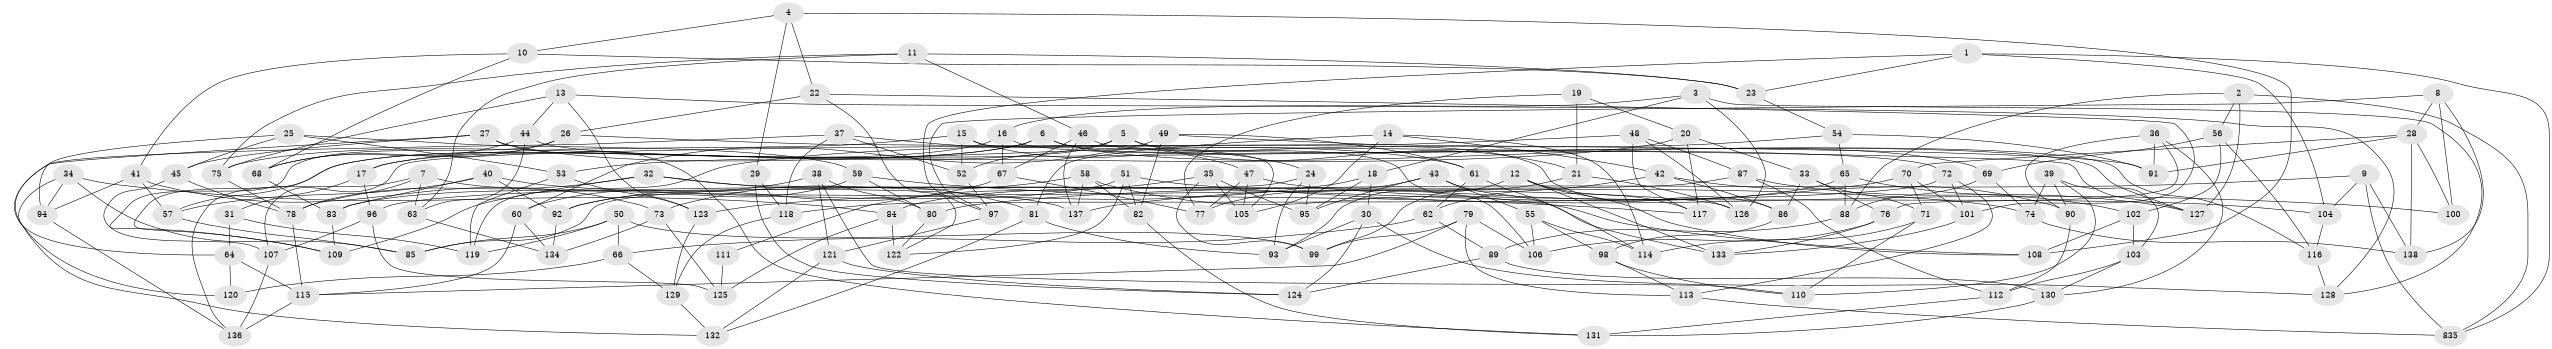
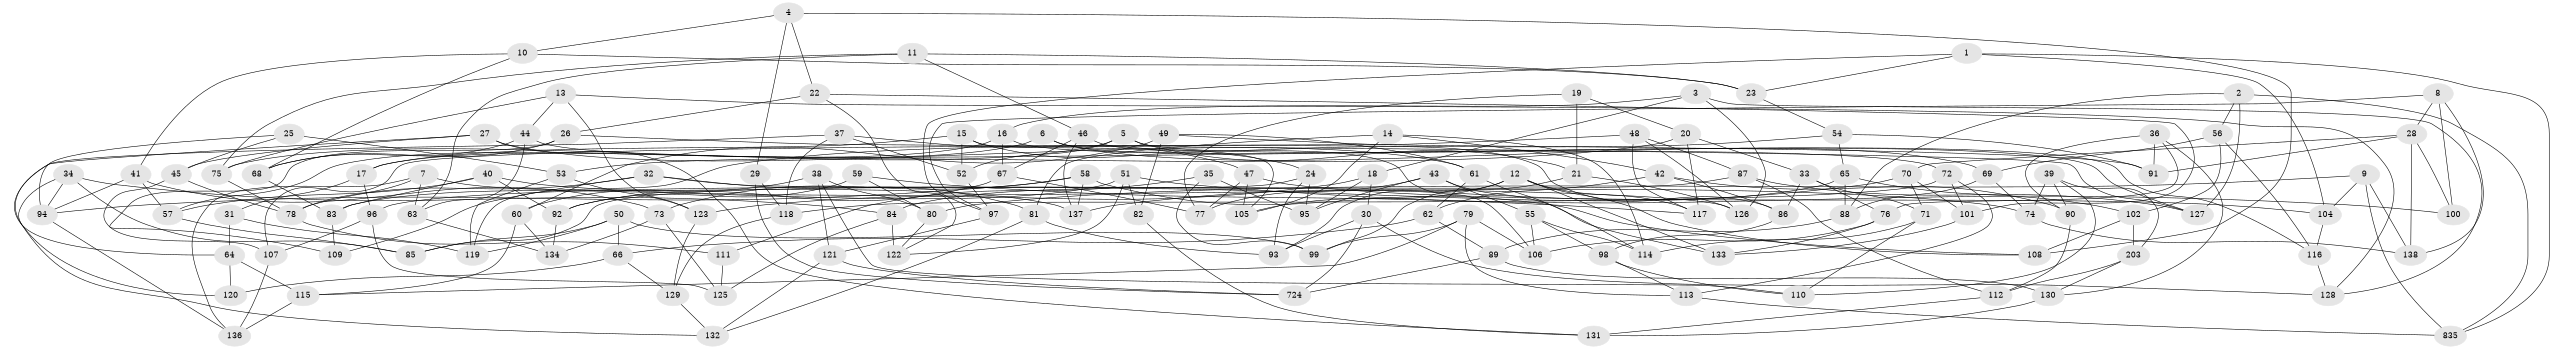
(440, 143) -> none
(479, 153) -> none
(1112, 195) -> (564, 199)
(1225, 195) -> (1381, 199)
(297, 255) -> (566, 242)
(2134, 255) -> (2134, 255)
(1295, 296) -> (1295, 296)
